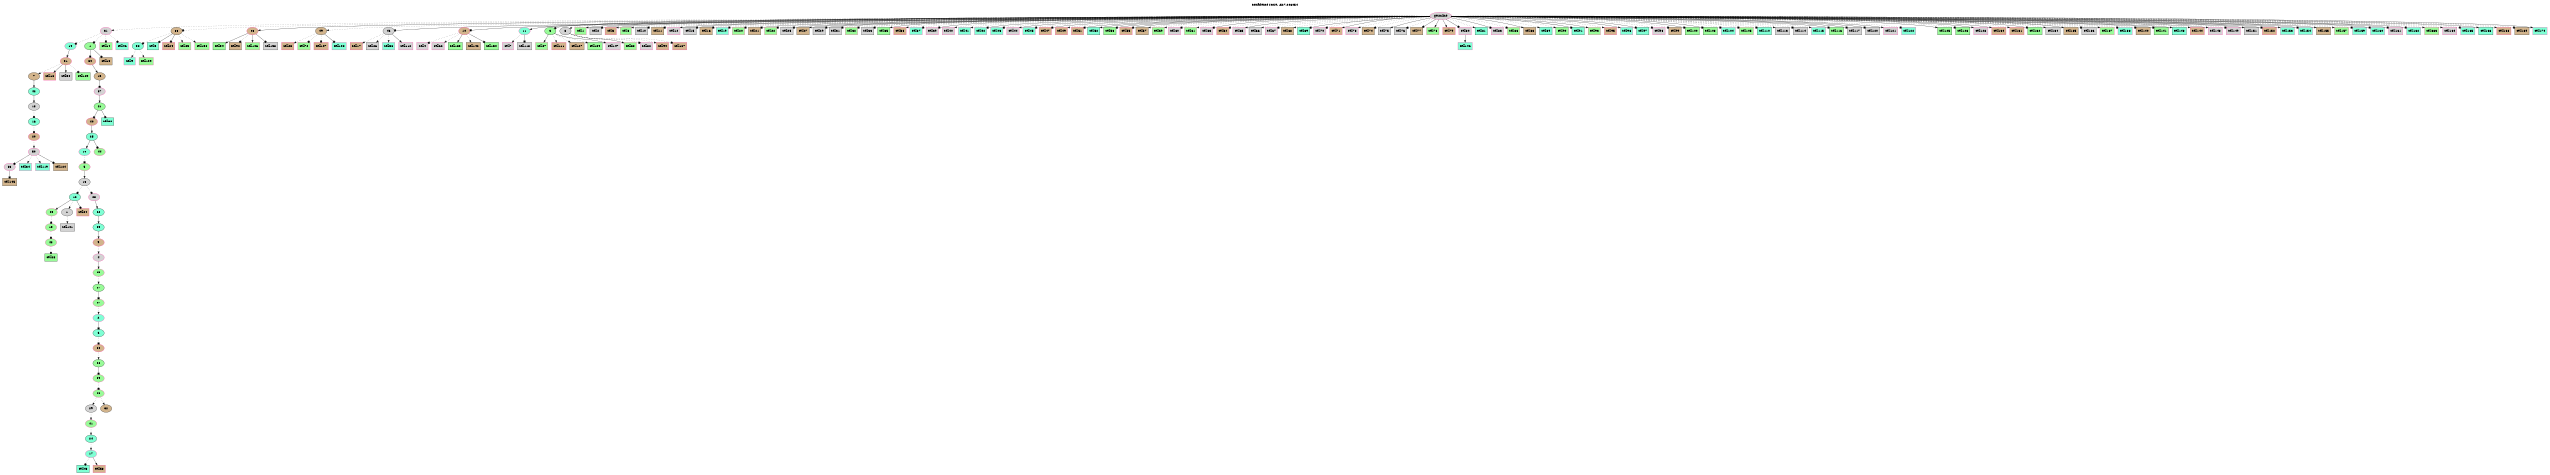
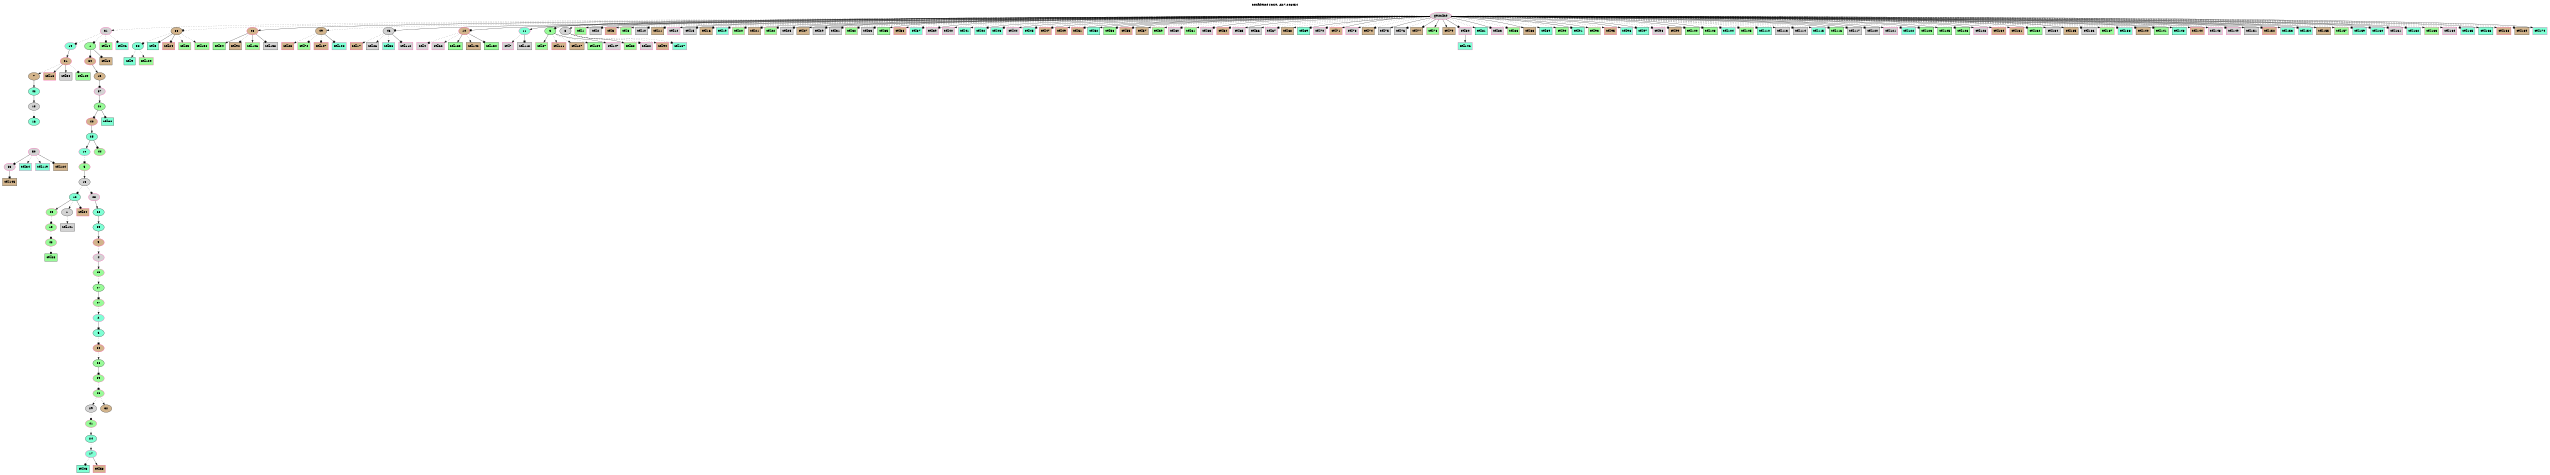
(1449, 31) -> (1449, 31)
none -> (1927, 31)
(2432, 31) -> (2432, 31)
(396, 38) -> (396, 38)
(680, 46) -> (680, 46)
(130, 61) -> (130, 61)
(34, 137) -> none
(91, 415) -> (91, 415)
